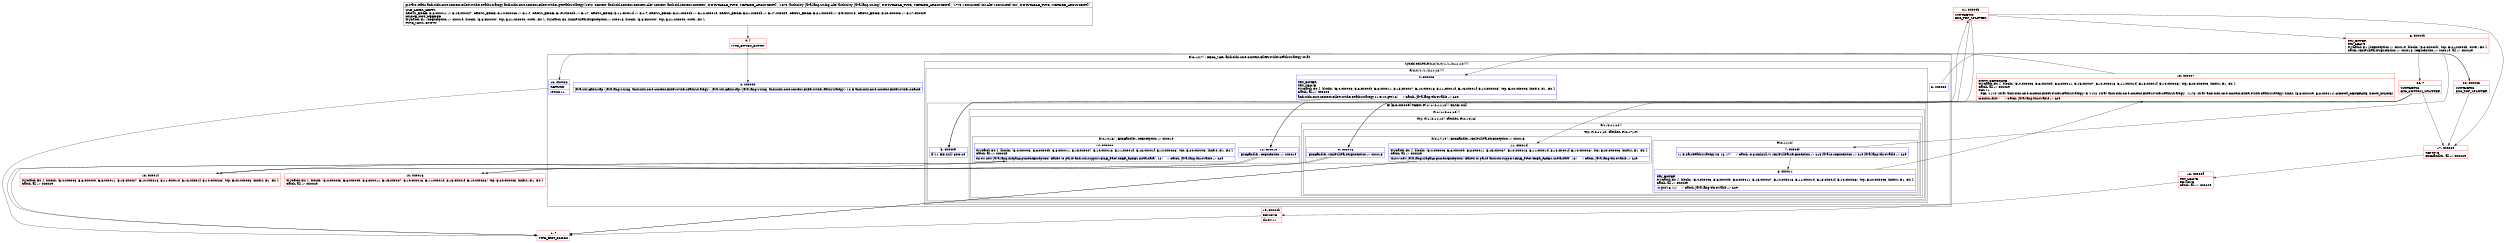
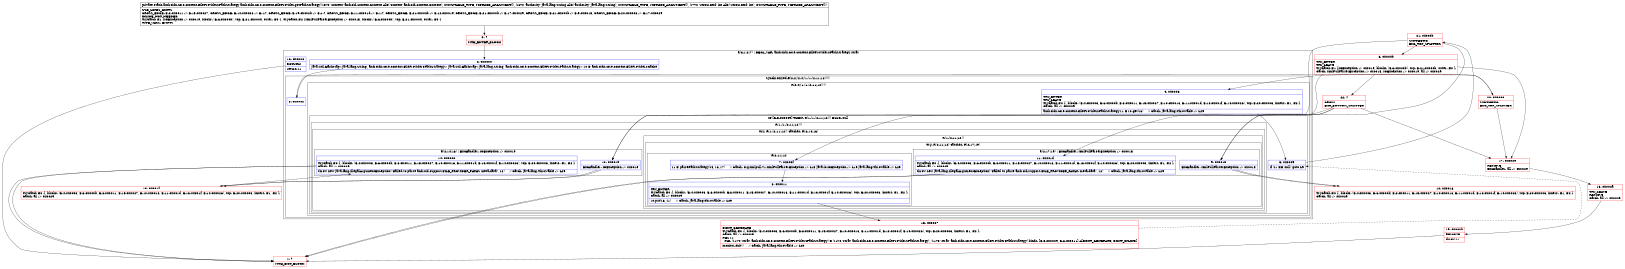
(2305, 18) -> (1522, 87)
(1330, 54) -> none
none -> (313, 74)
(2410, 88) -> (1330, 102)
